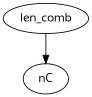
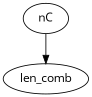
(46, 45) -> (46, 45)
